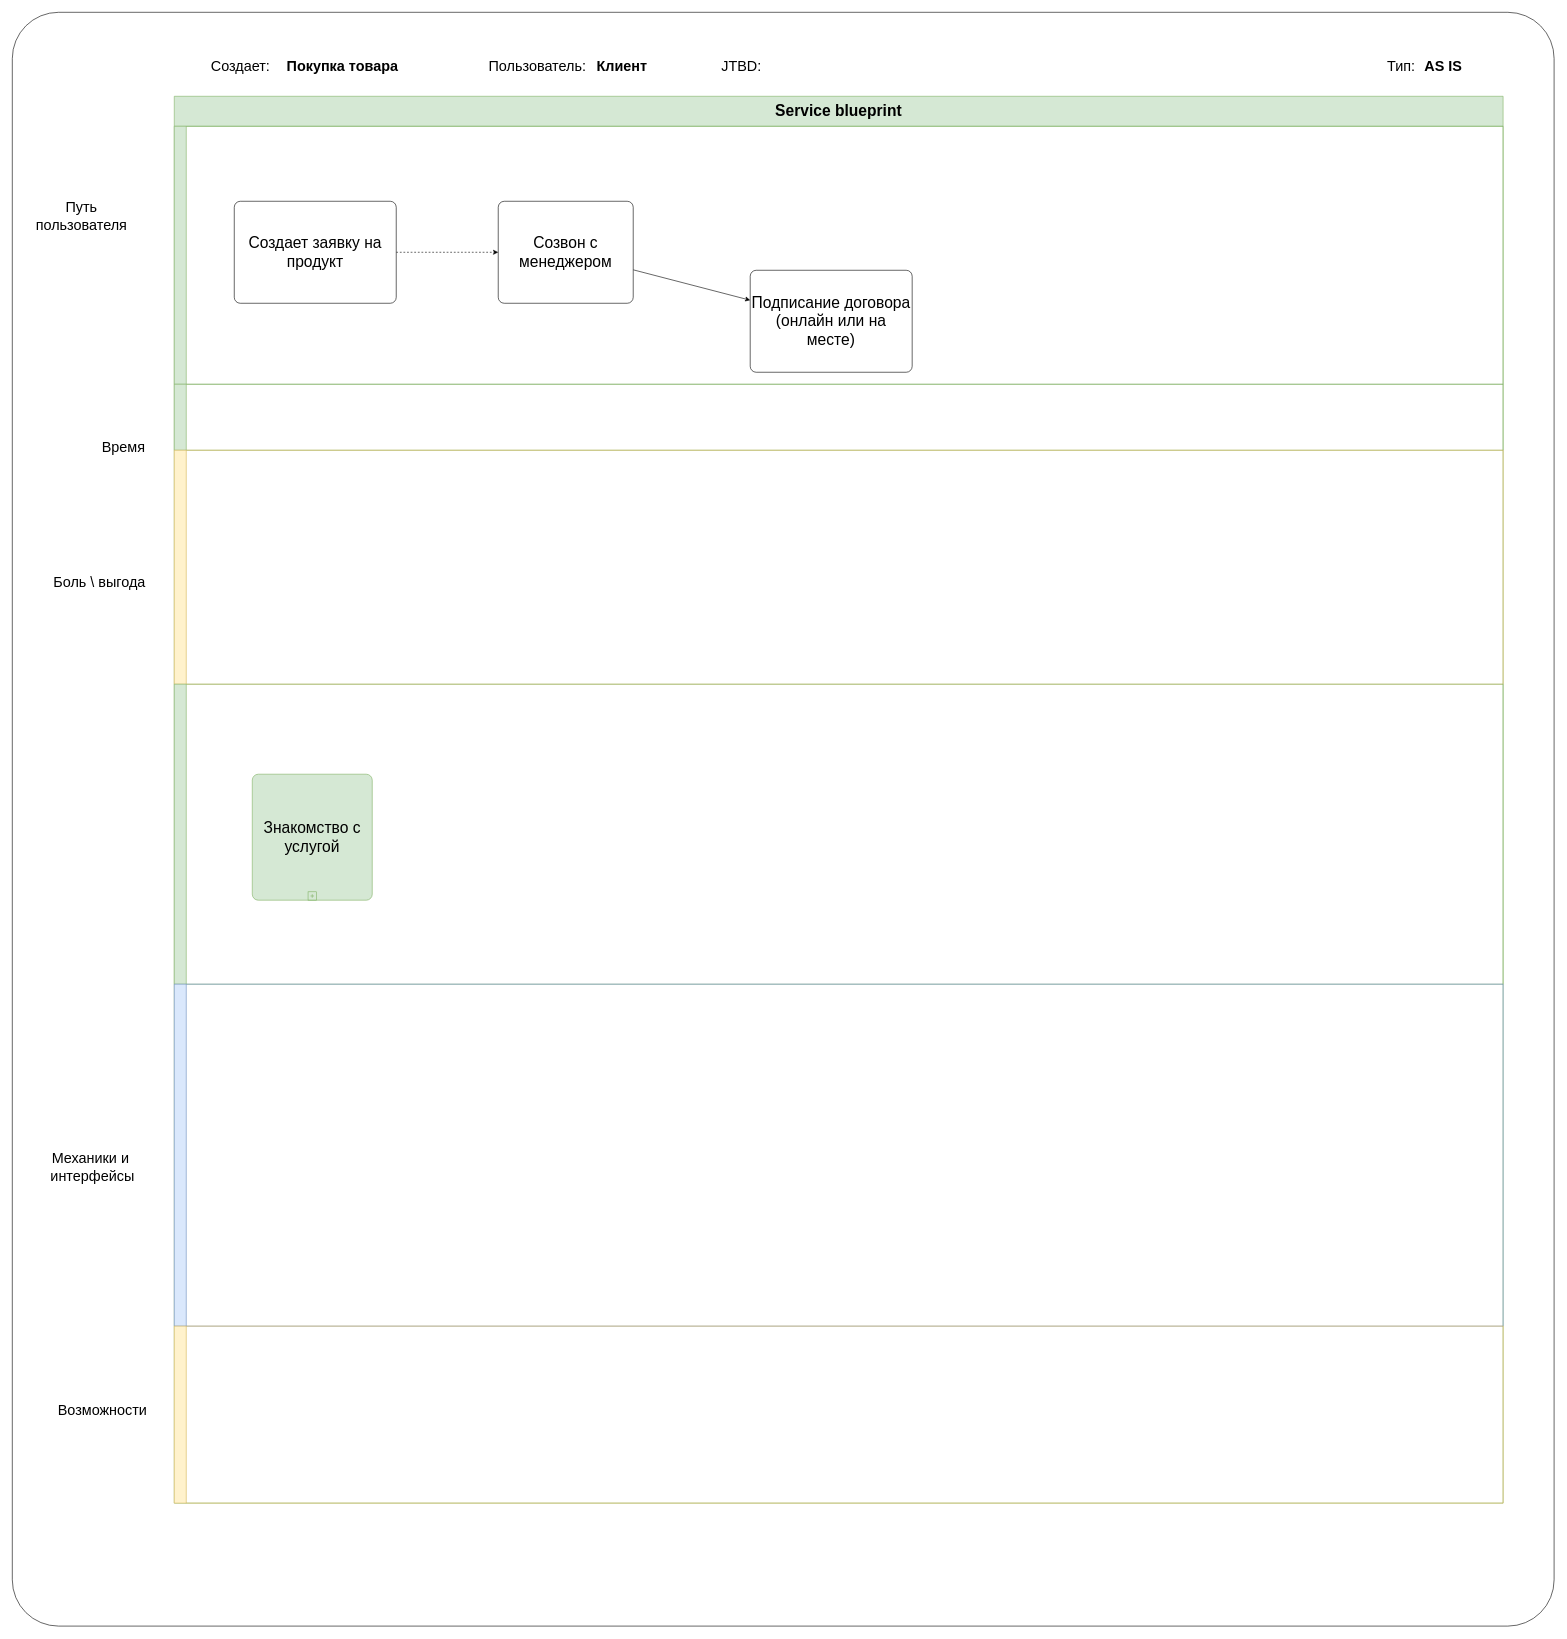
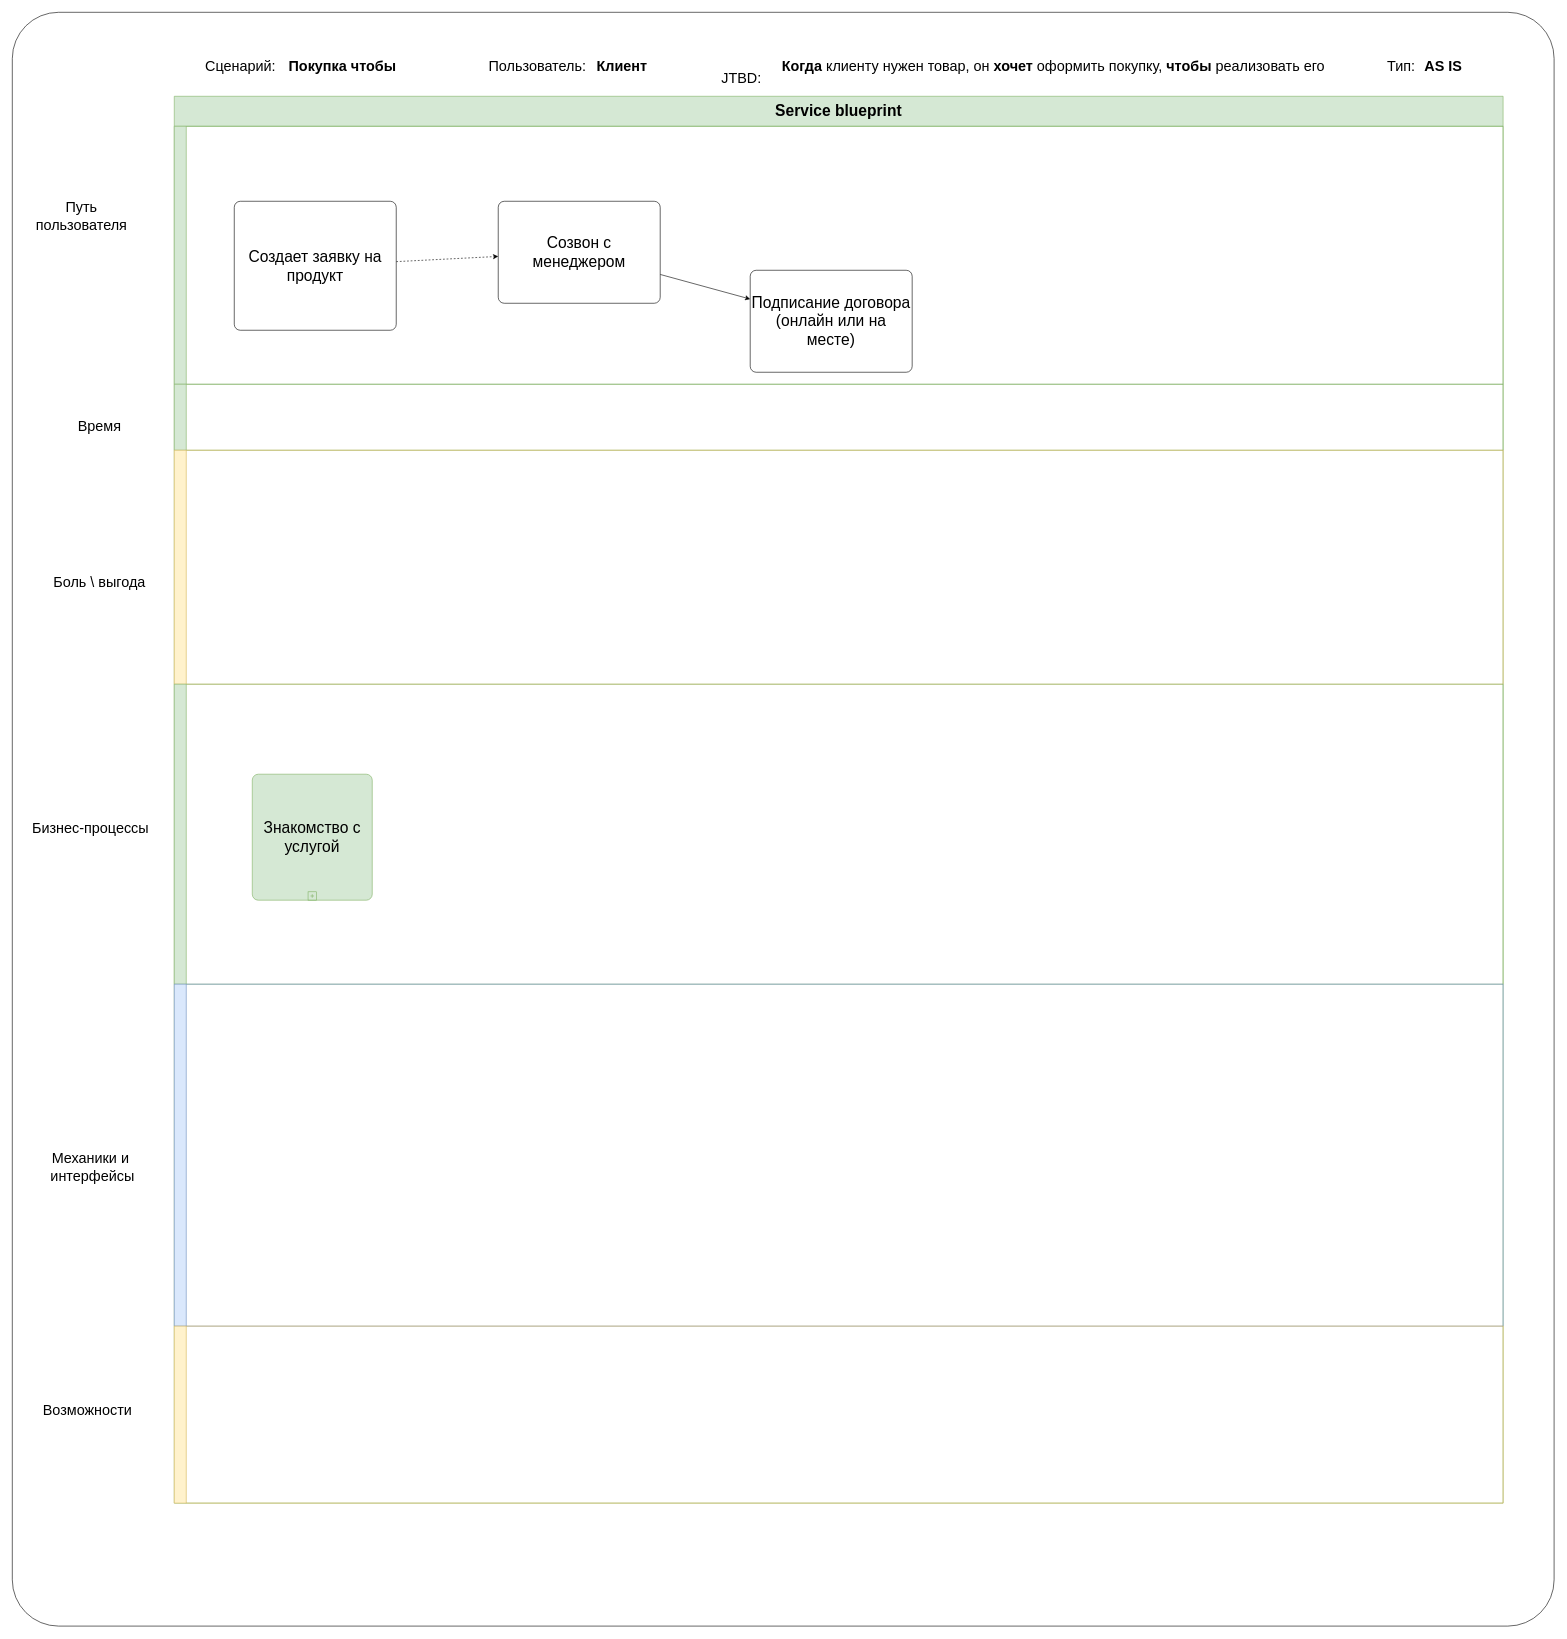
(241, 66) -> (241, 66)
(343, 66) -> (343, 66)
(741, 66) -> (741, 78)
none -> (1053, 66)
(315, 252) -> (315, 266)
(566, 252) -> (579, 252)
(123, 447) -> (99, 426)
none -> (90, 828)
(102, 1410) -> (87, 1410)
